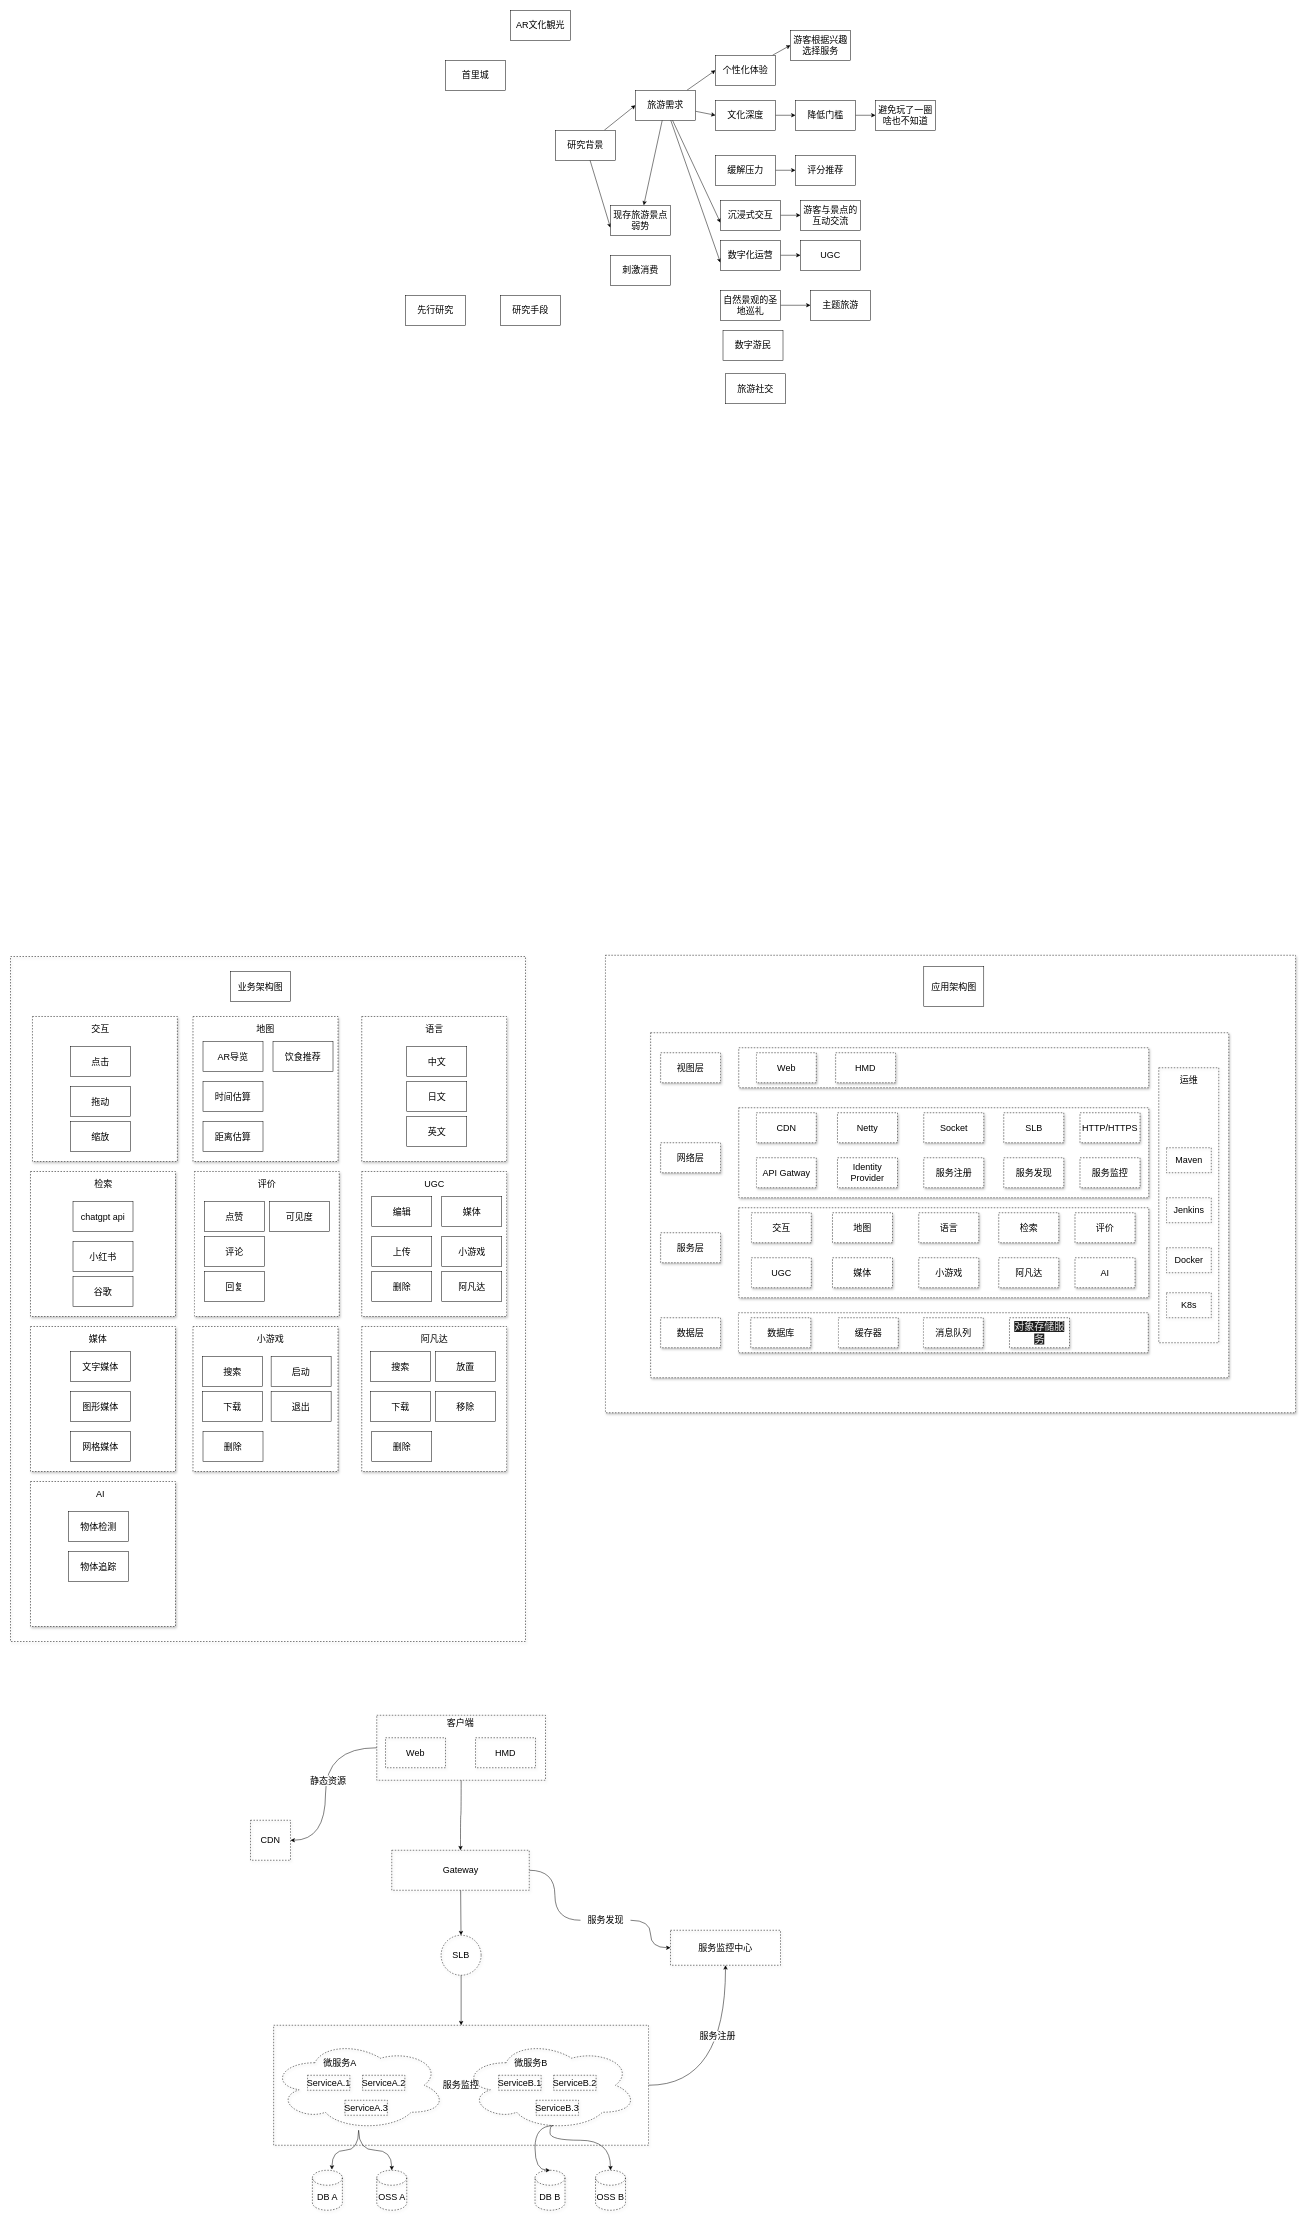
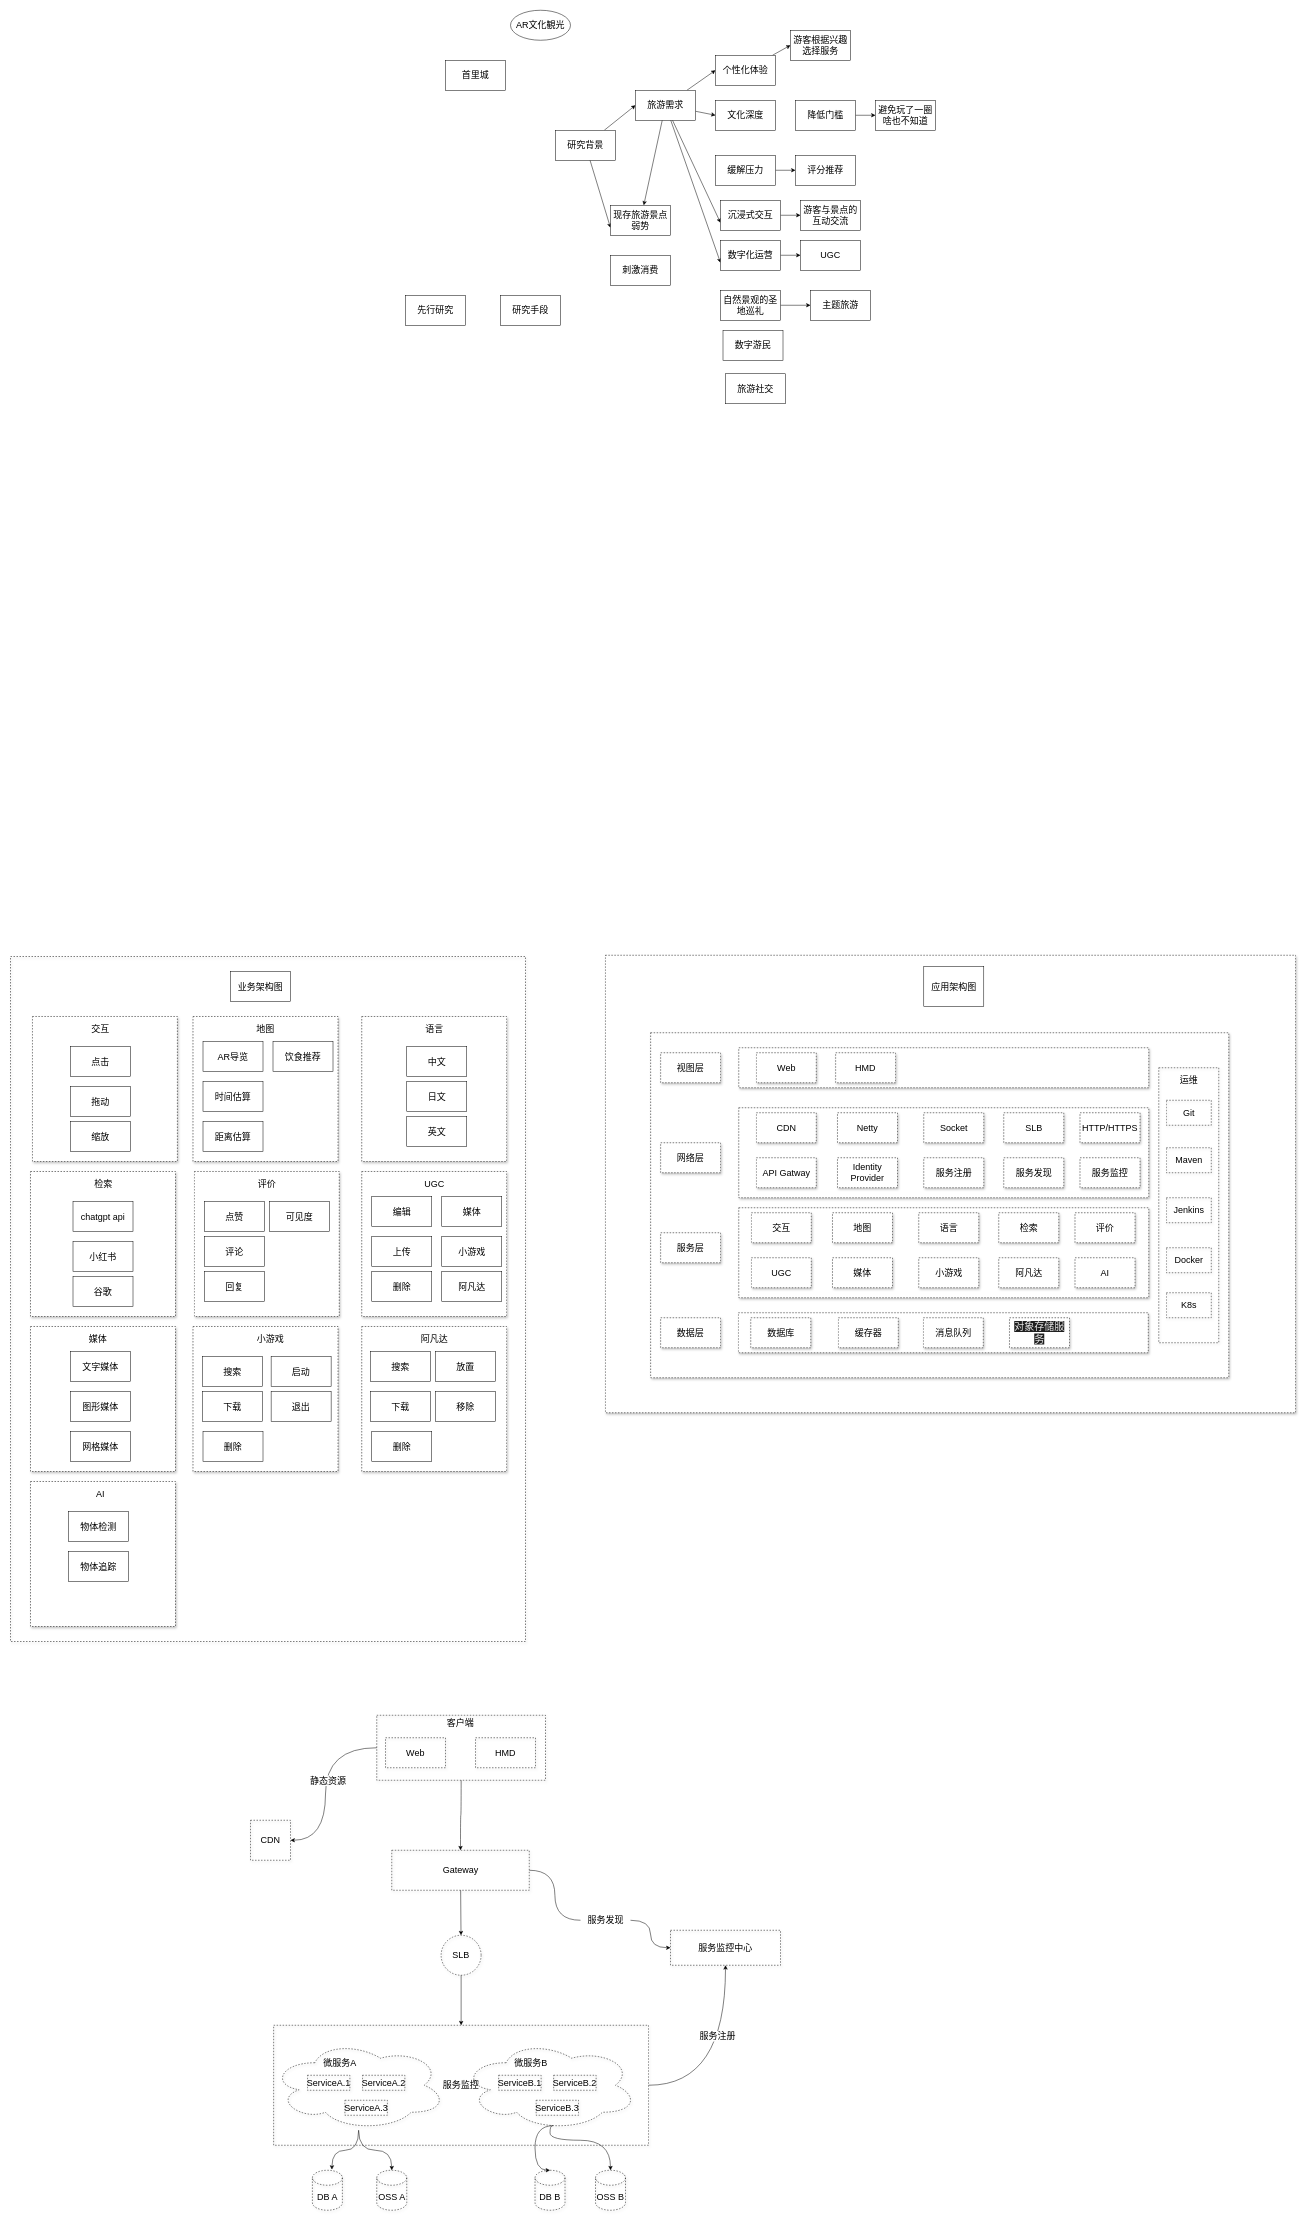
(540, 25) -> (540, 25)
(790, 115) -> none
none -> (1189, 1113)
